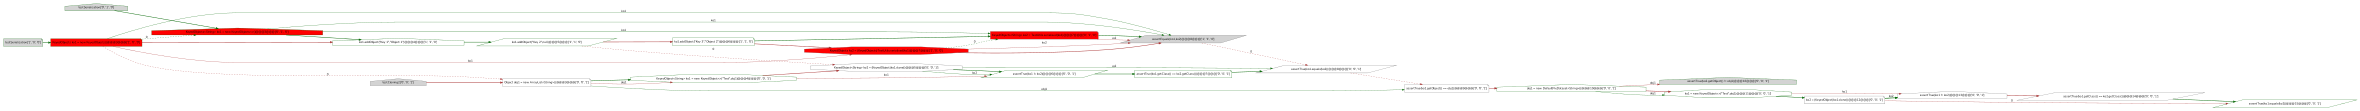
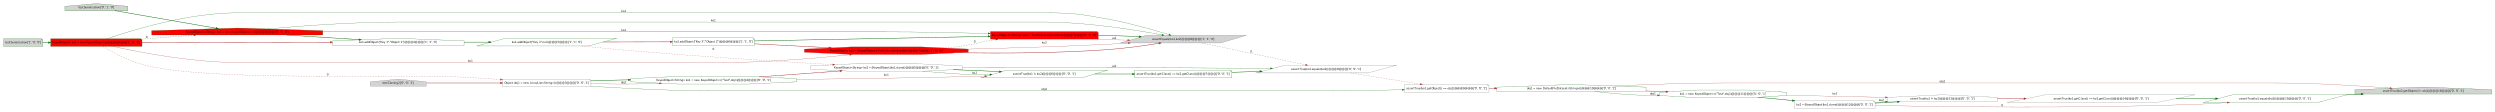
none -> (2354, 95)
